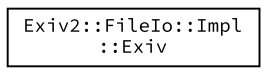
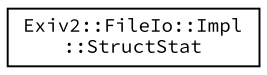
(134, 37) -> (134, 37)
